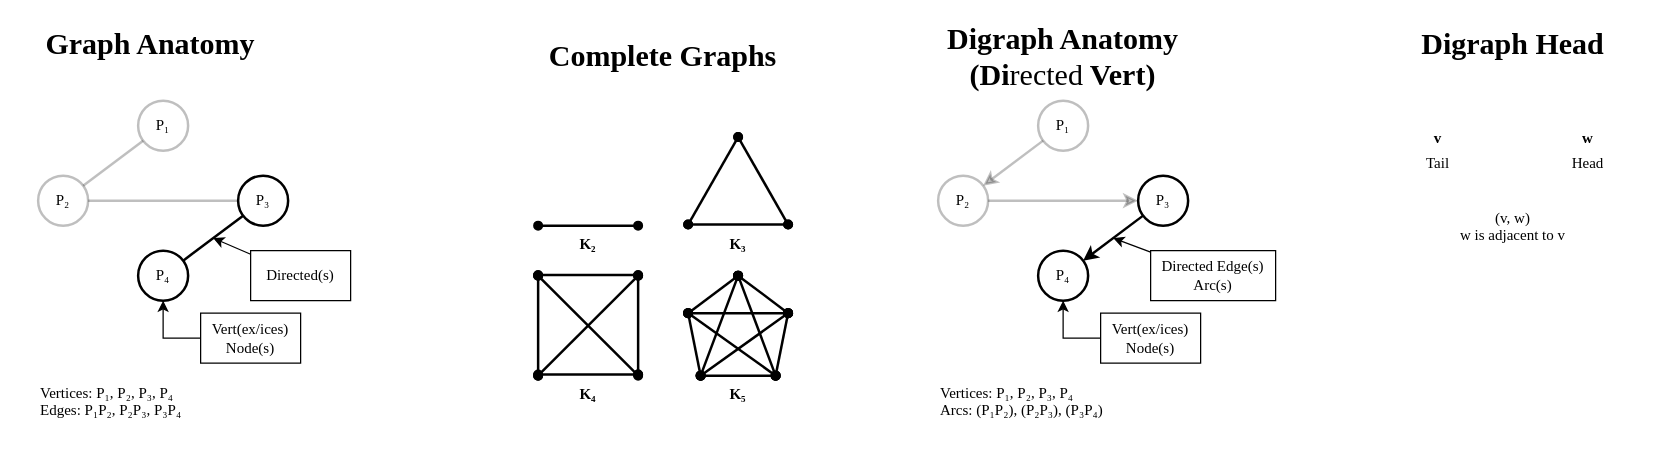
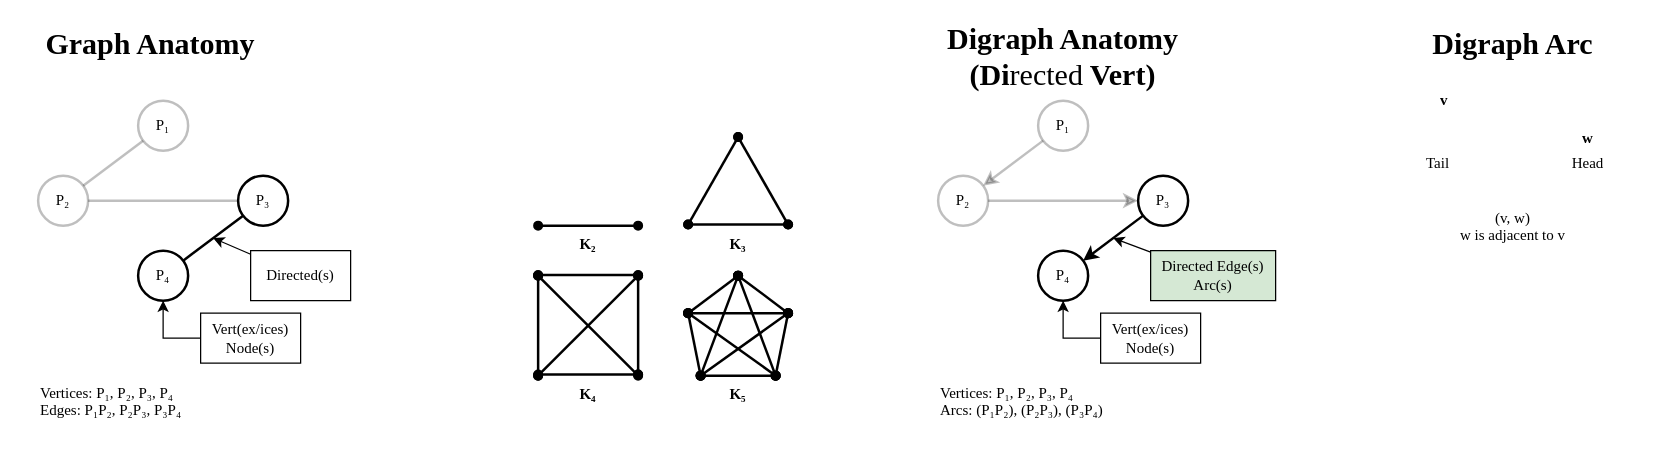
(1513, 44) -> (1513, 44)
(663, 57) -> none
(1438, 138) -> (1444, 101)
(1213, 276) -> (1213, 276)
